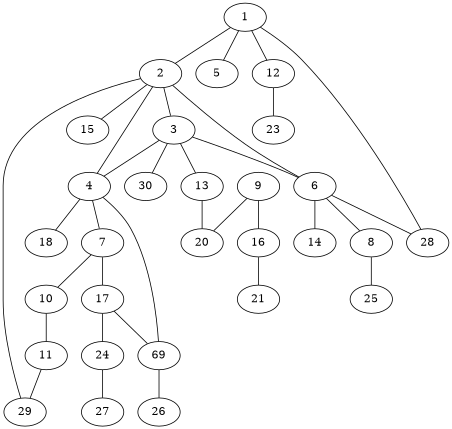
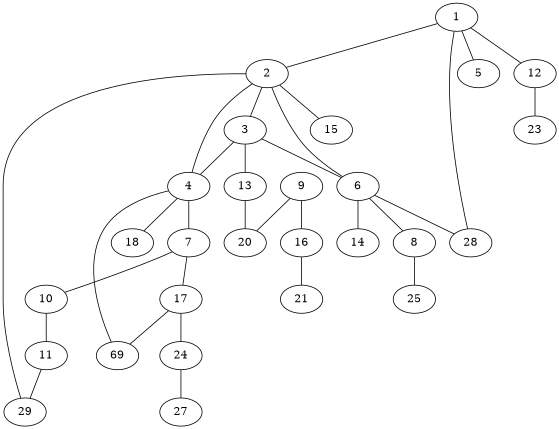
(146, 186) -> none
(159, 412) -> none
